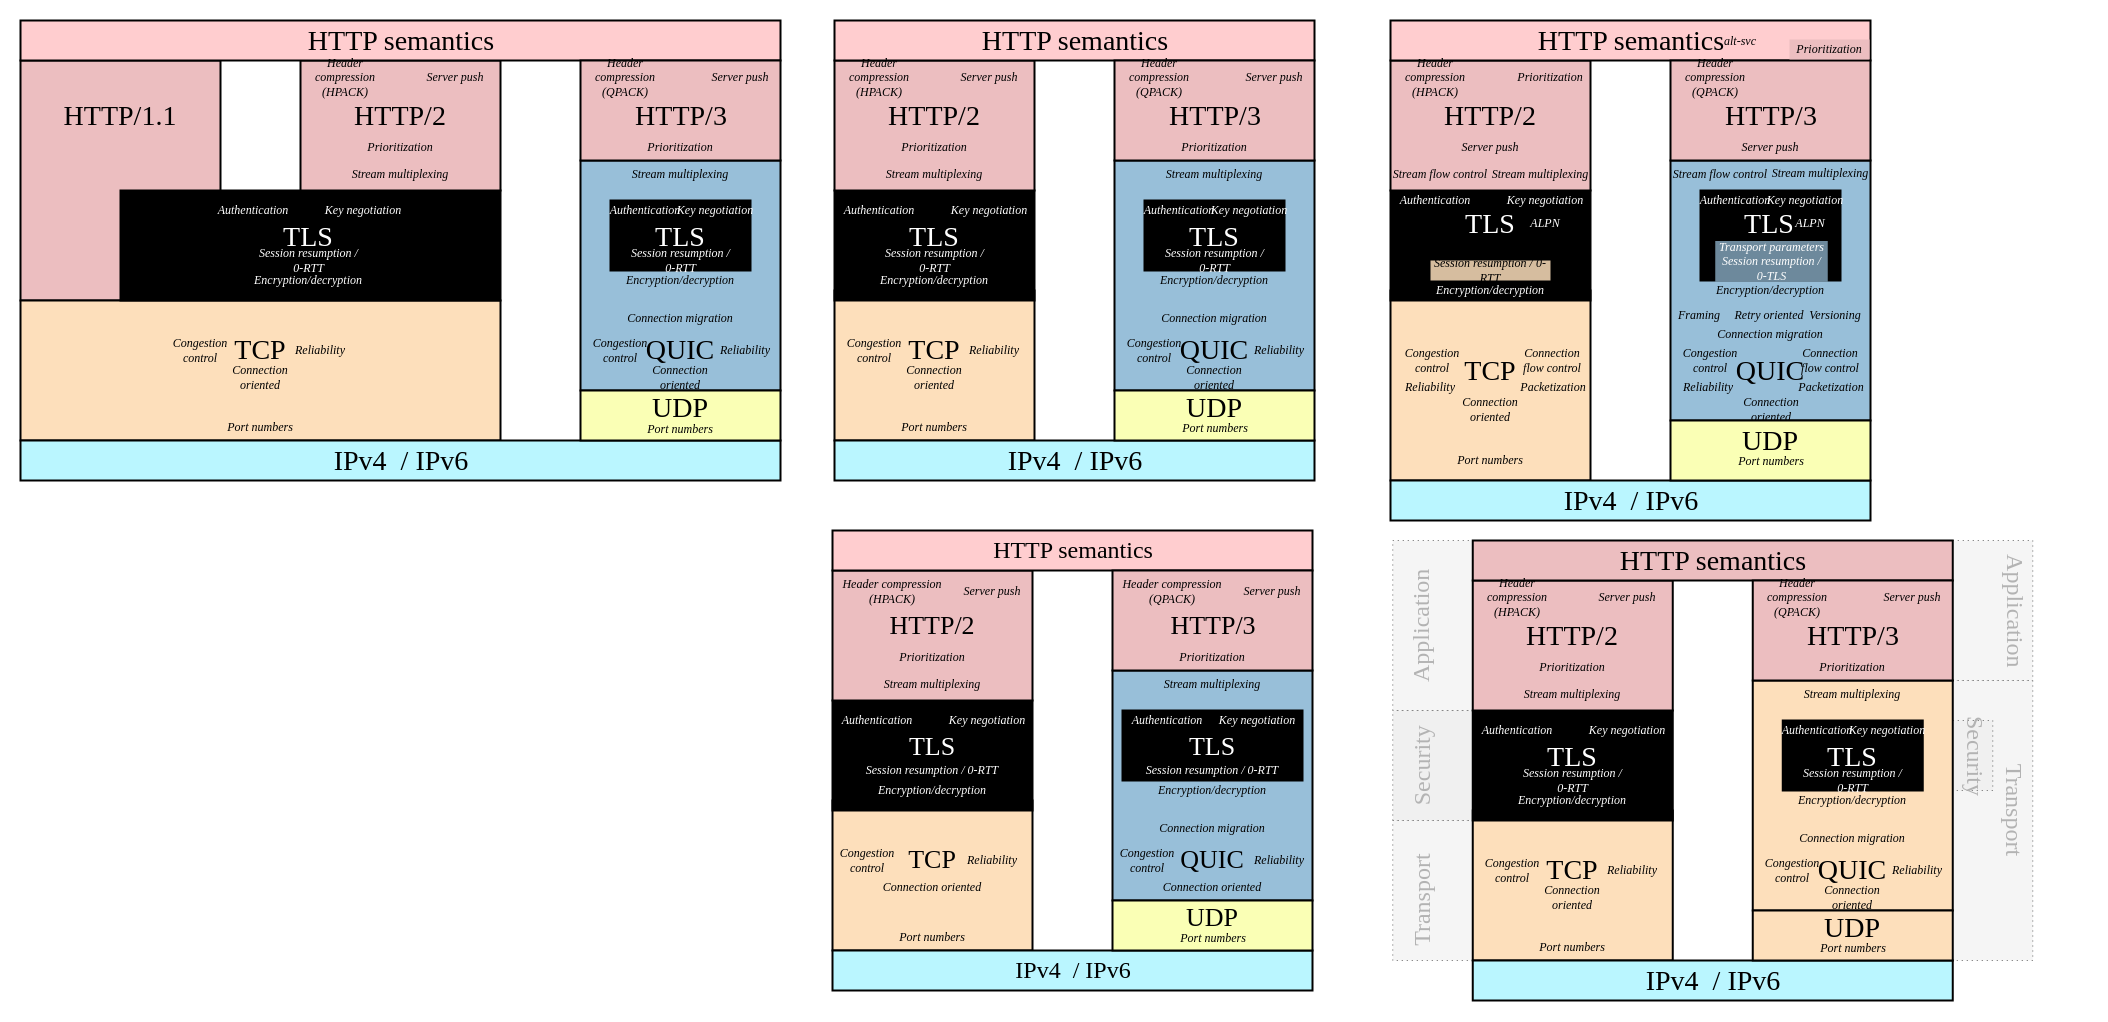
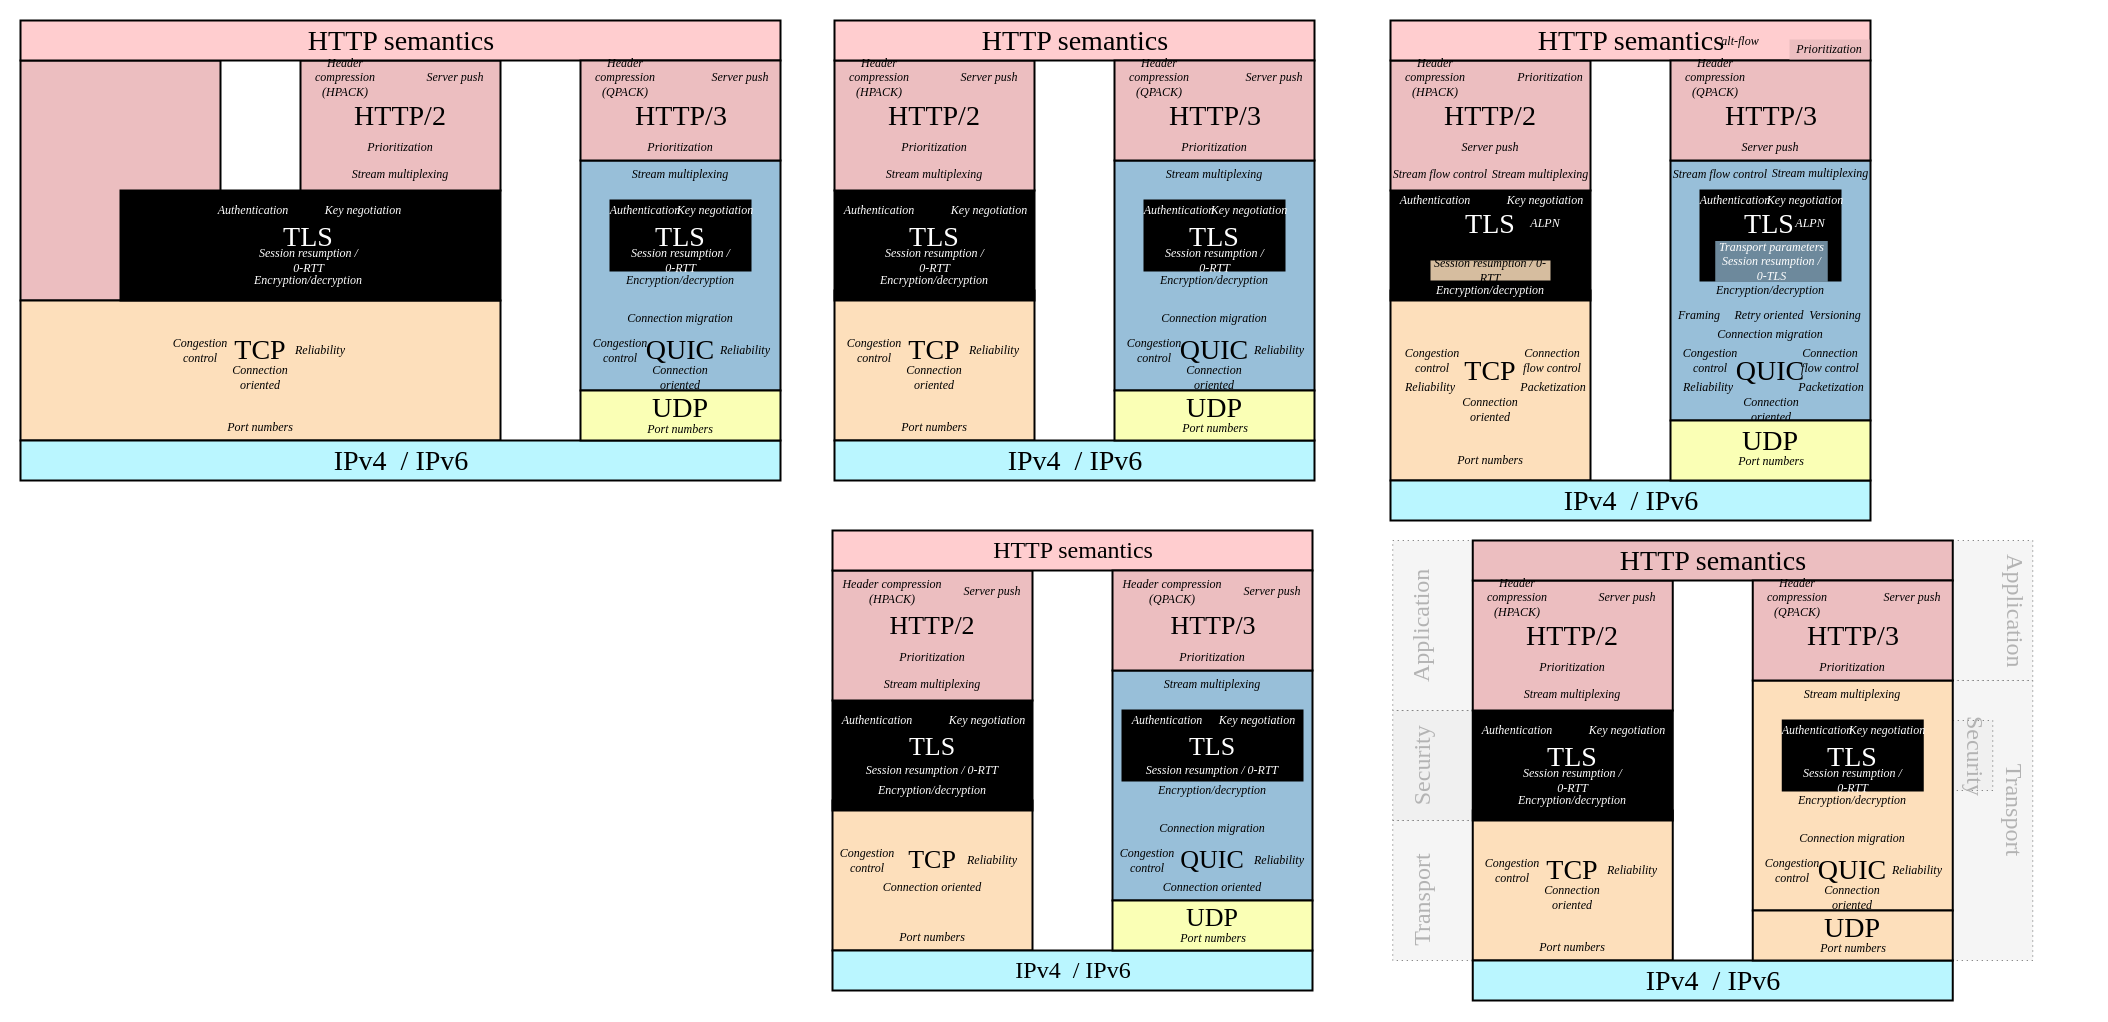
(1741, 42) -> (1741, 42)
(121, 116) -> none
